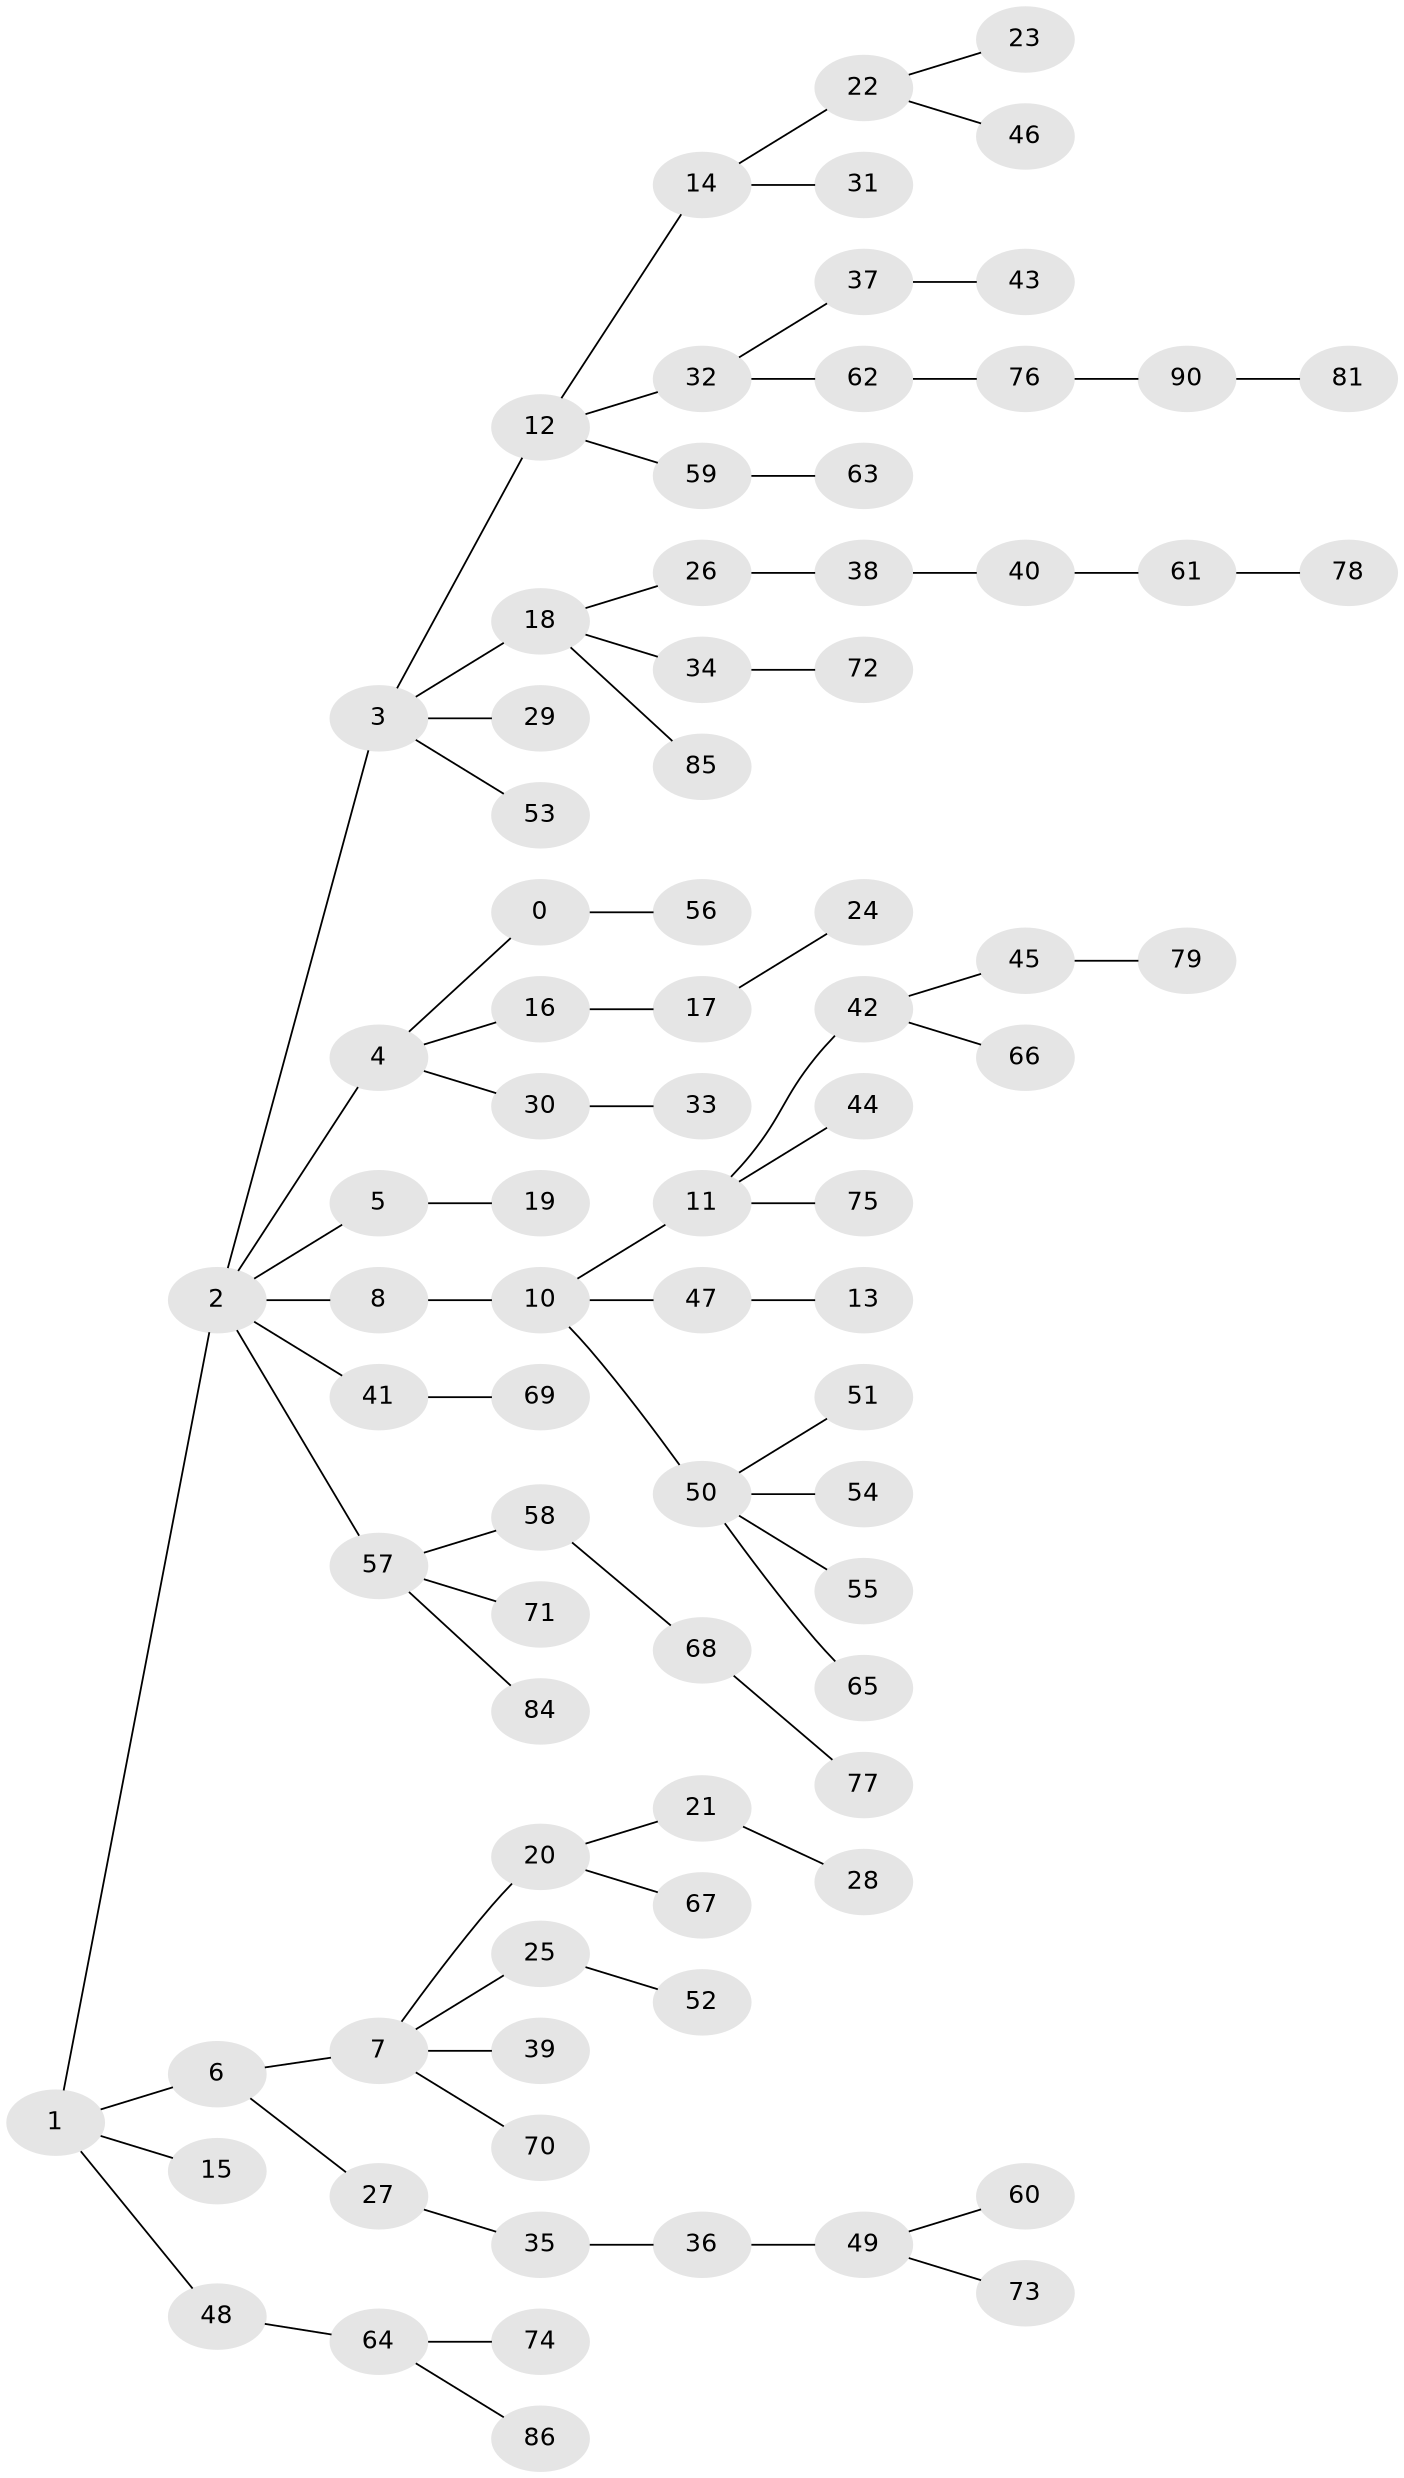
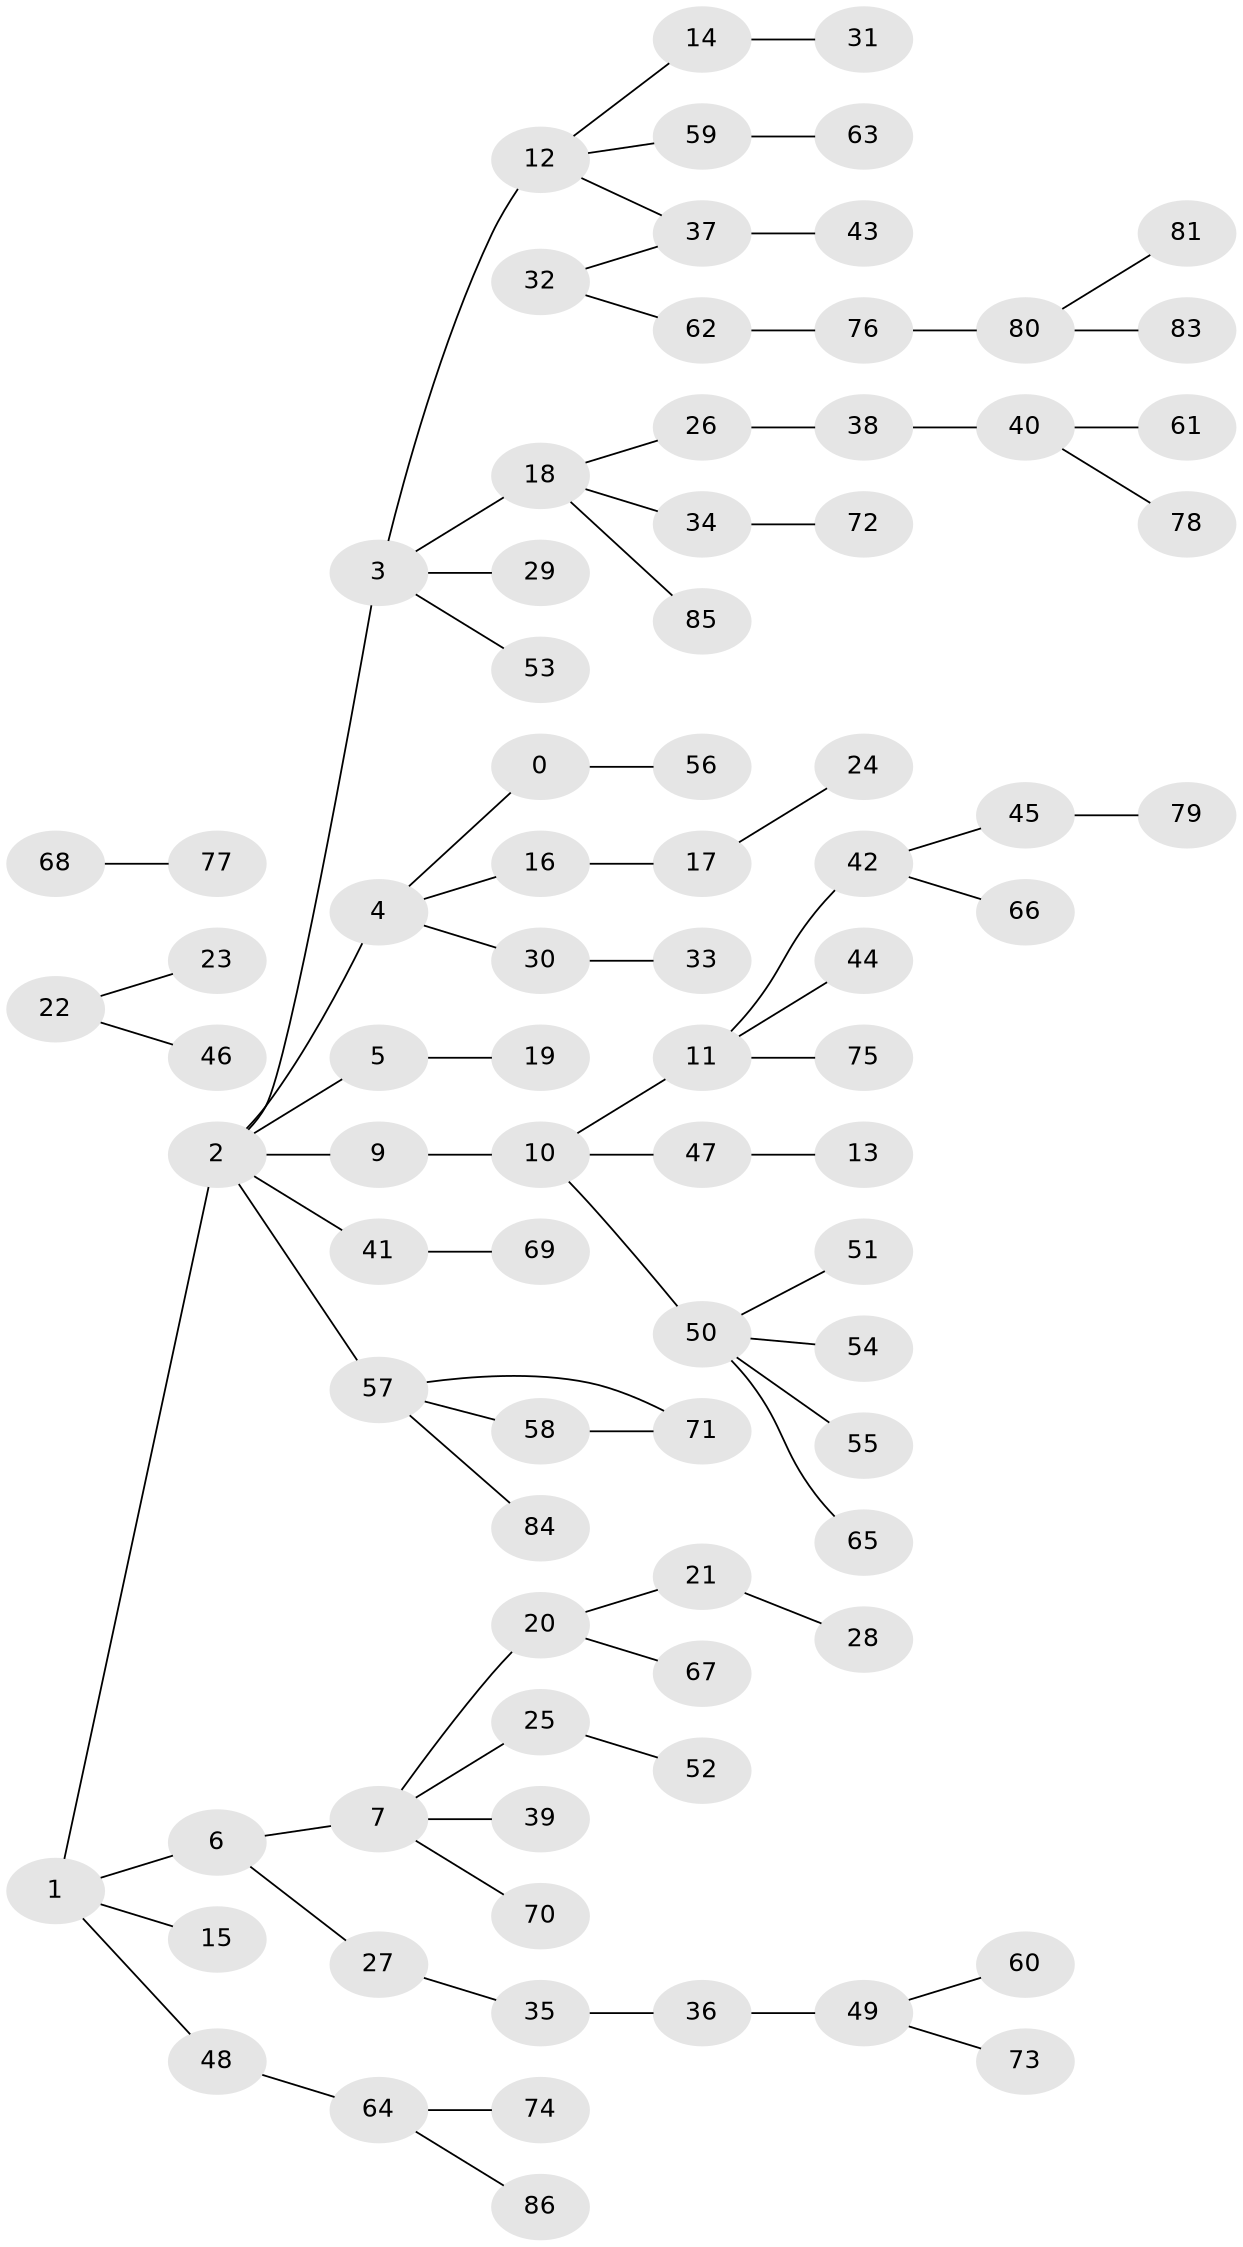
(783, 136) -> none
none -> (1187, 330)
(1187, 379) -> (1025, 330)
(622, 403) -> (622, 197)
(1268, 573) -> (1106, 476)
(379, 1300) -> (379, 1155)
(621, 1584) -> (622, 1431)
